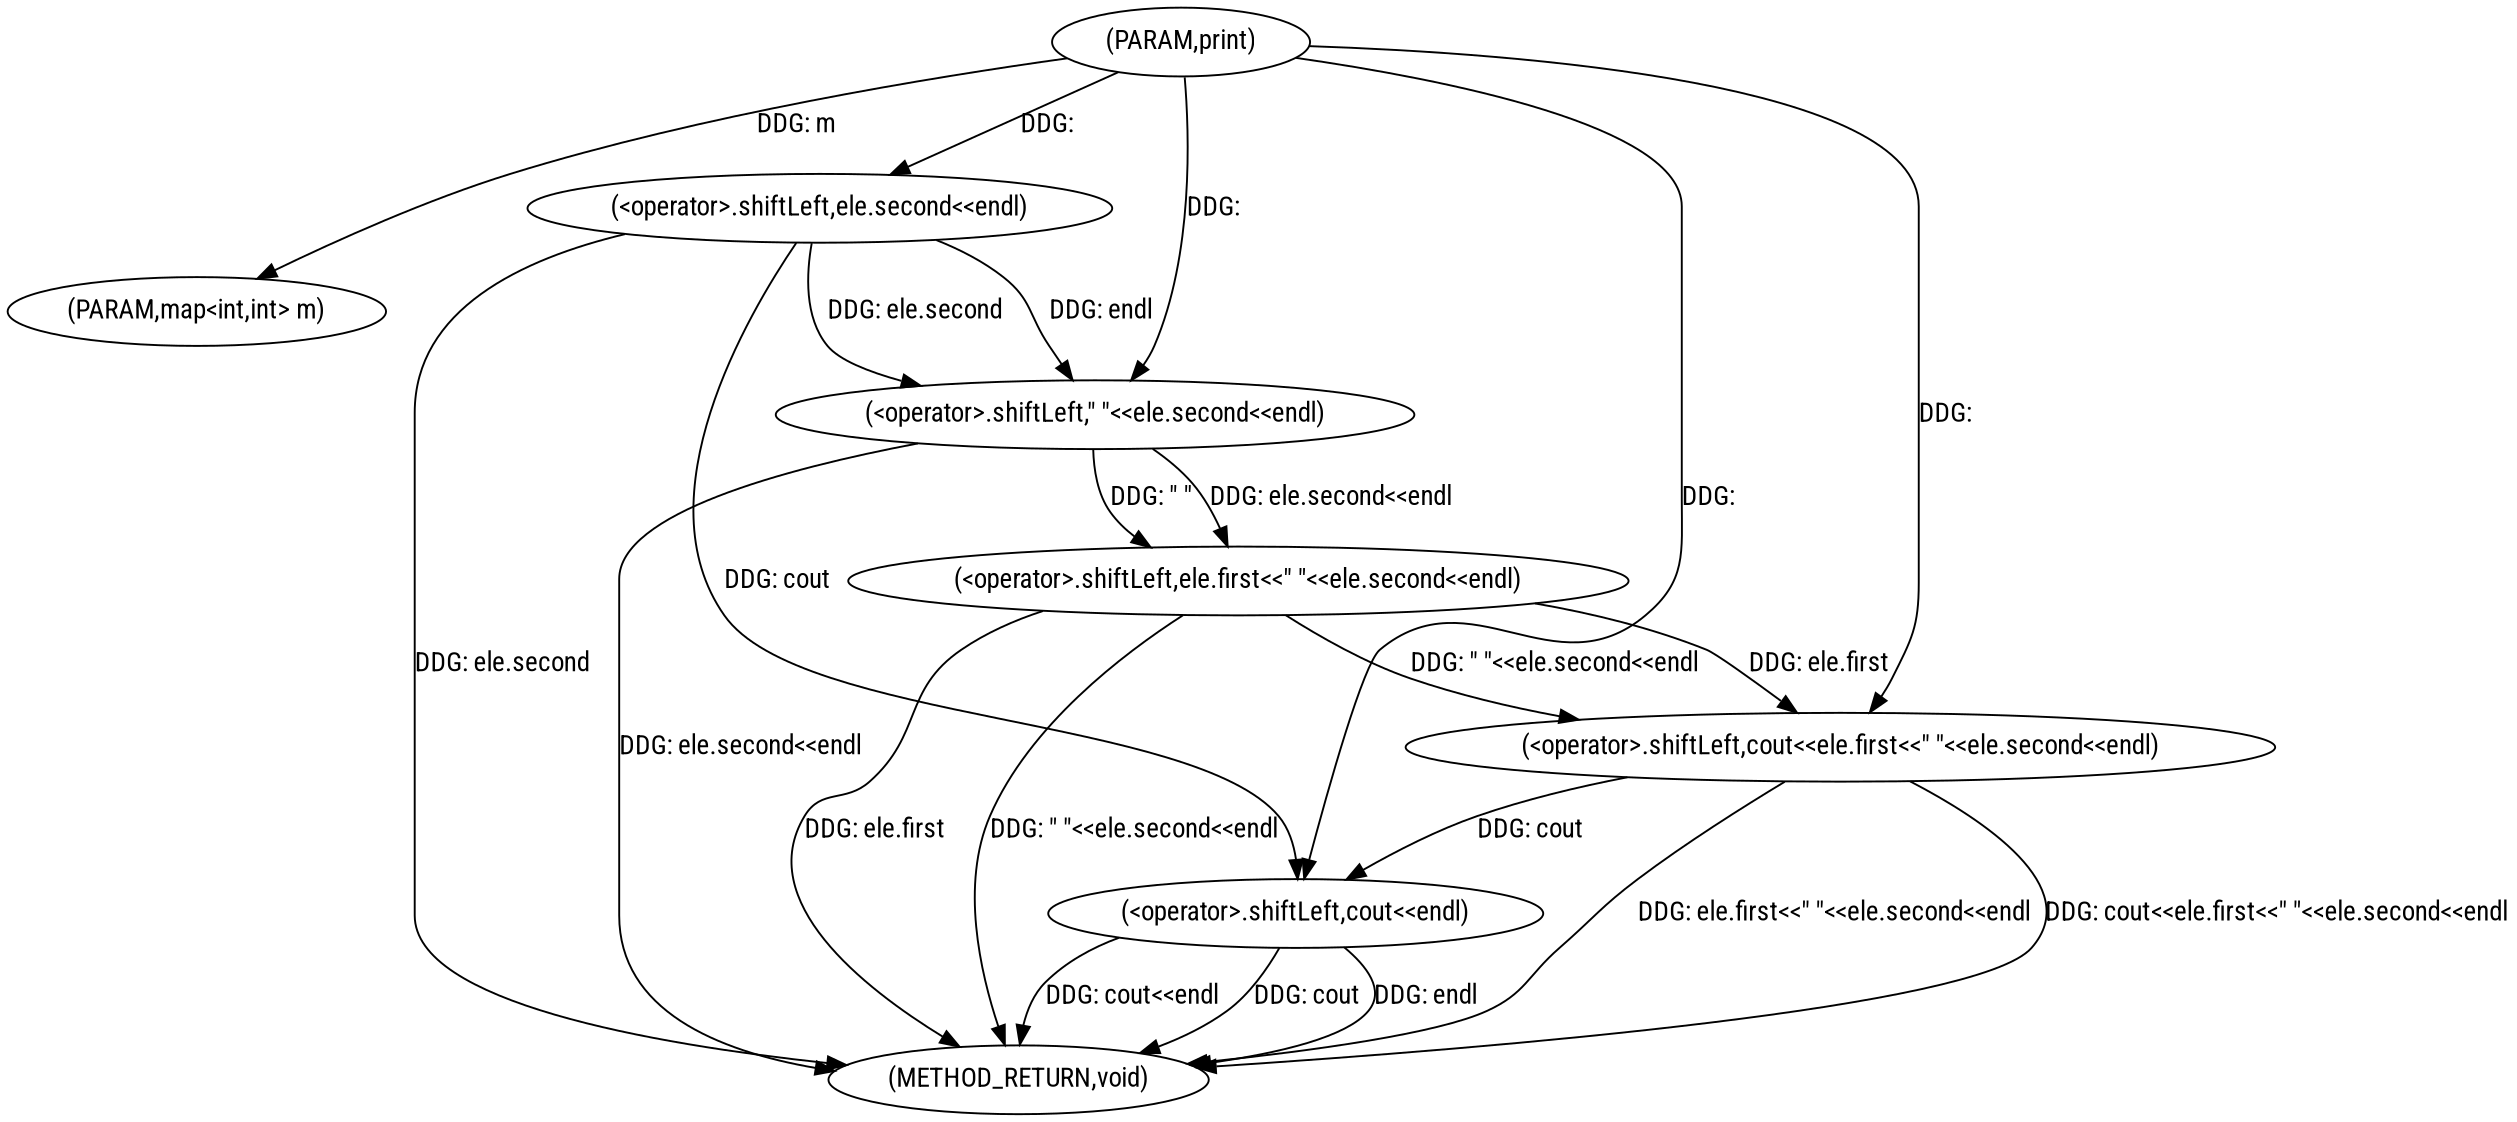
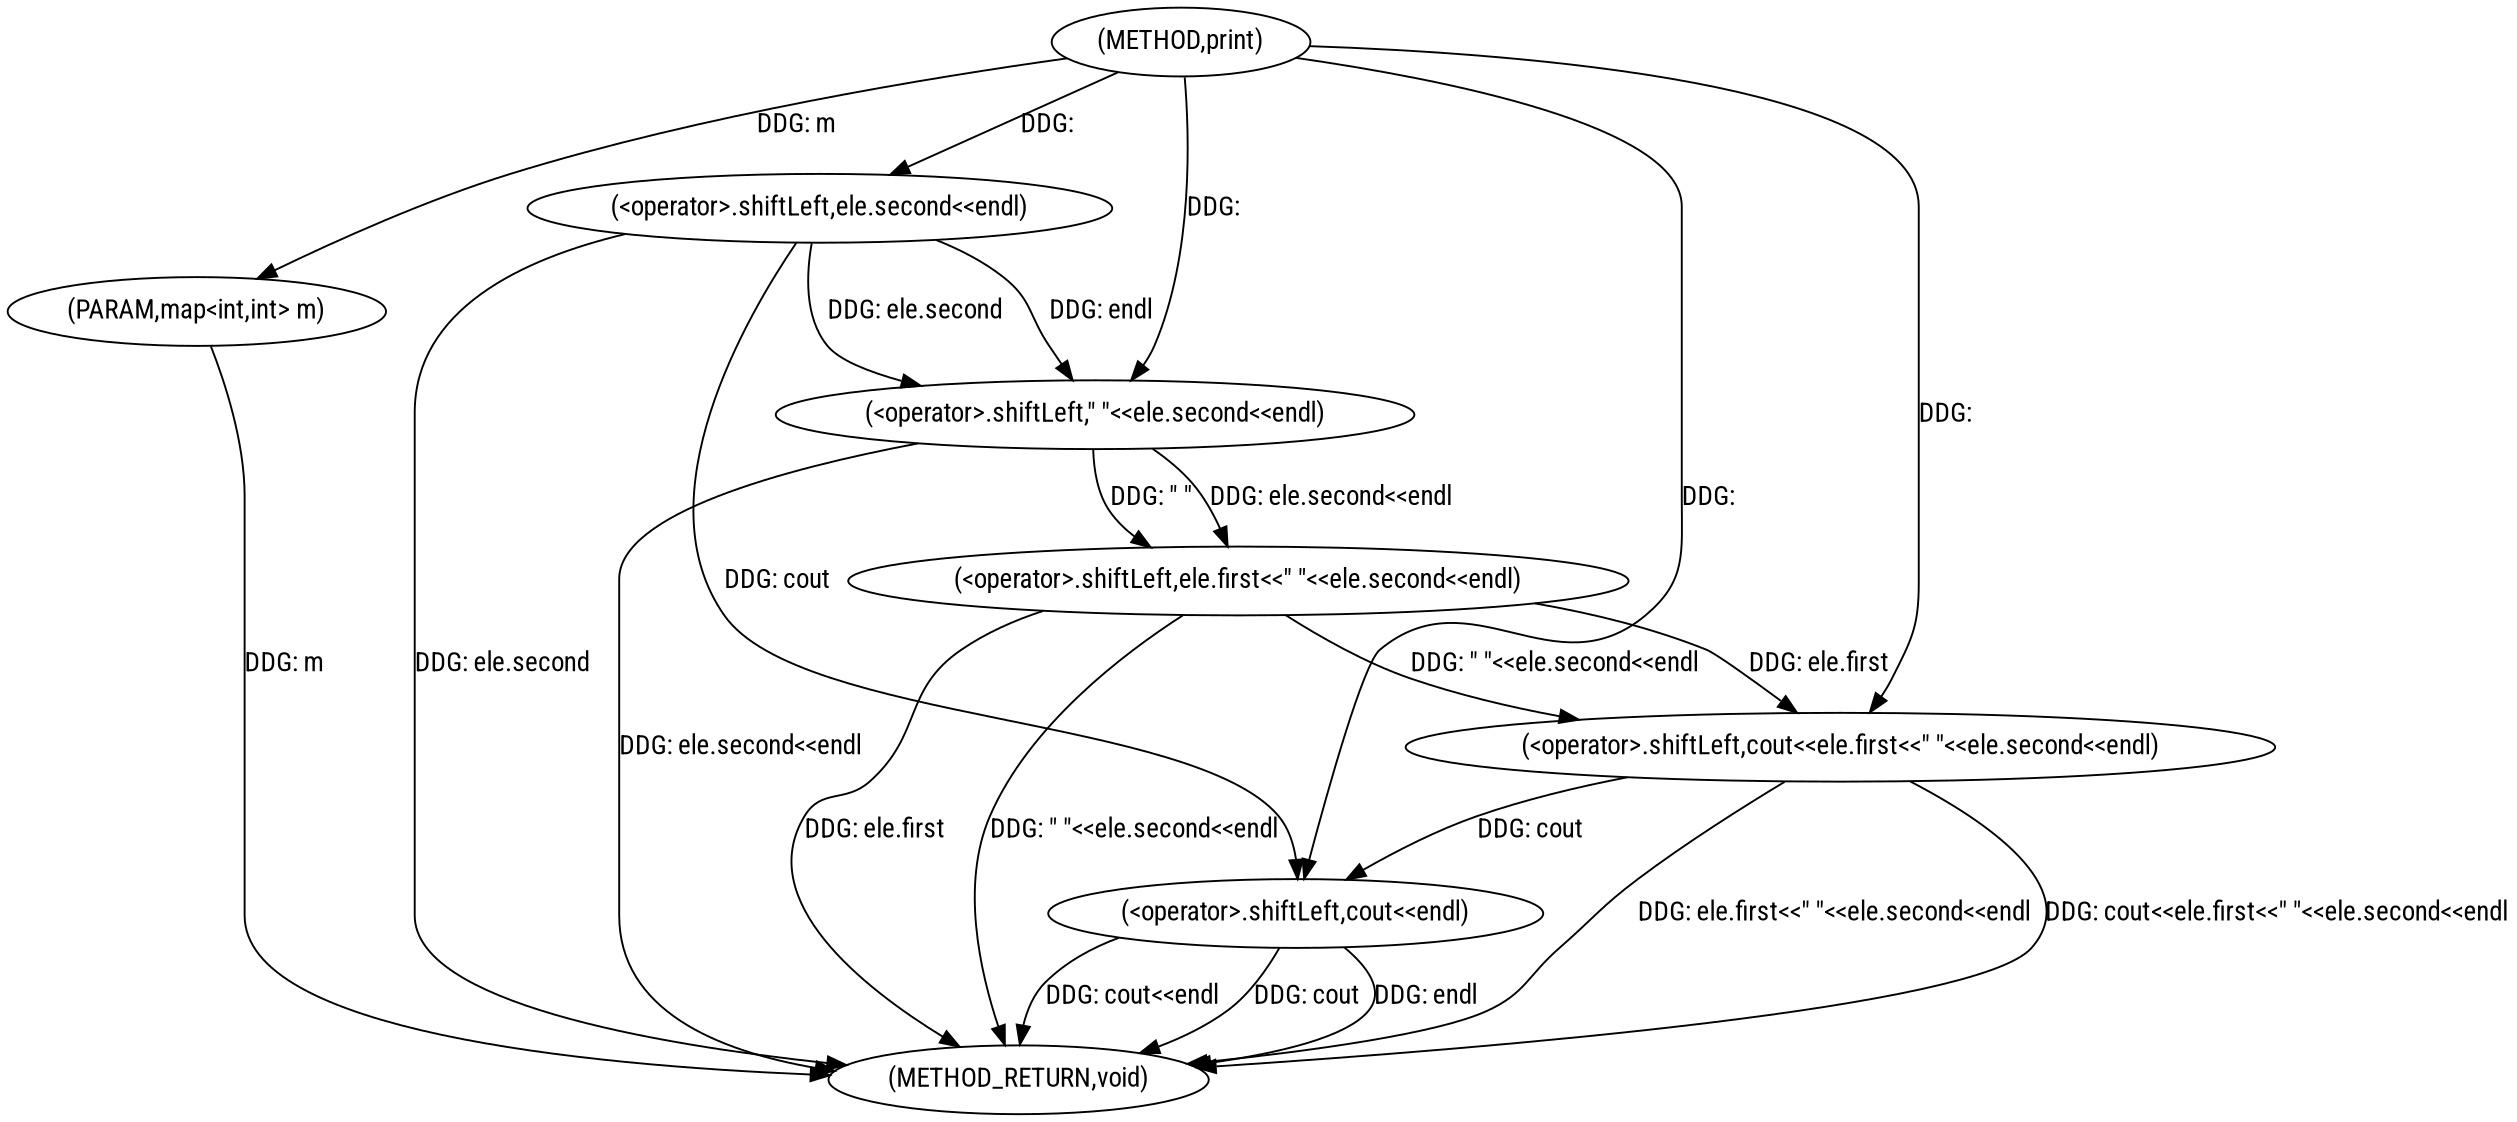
(1181, 42) -> (1181, 42)
none -> (252, 935)
